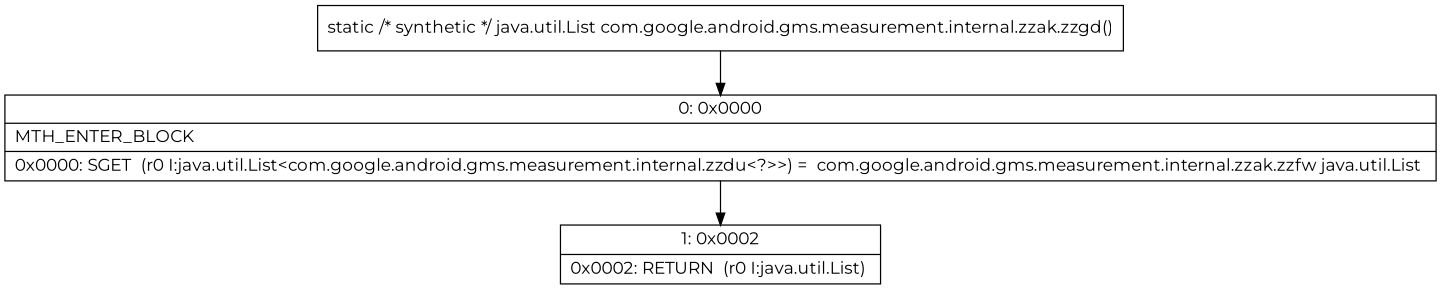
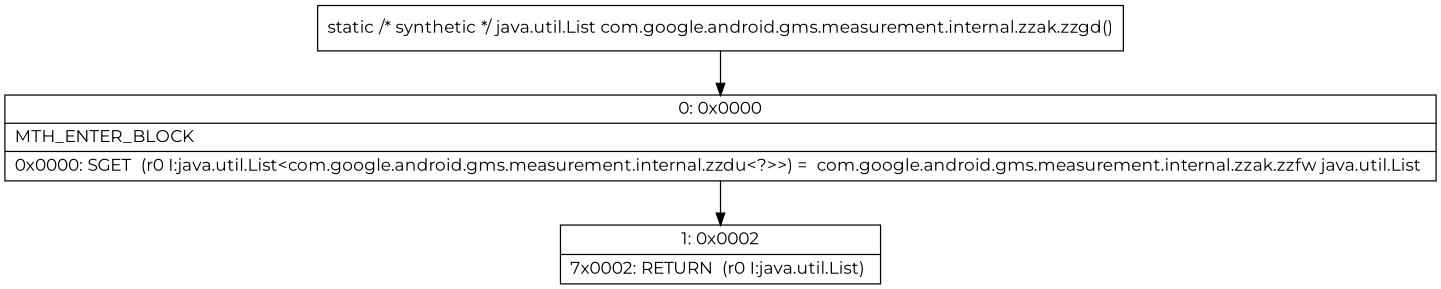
(721, 269) -> (720, 269)
